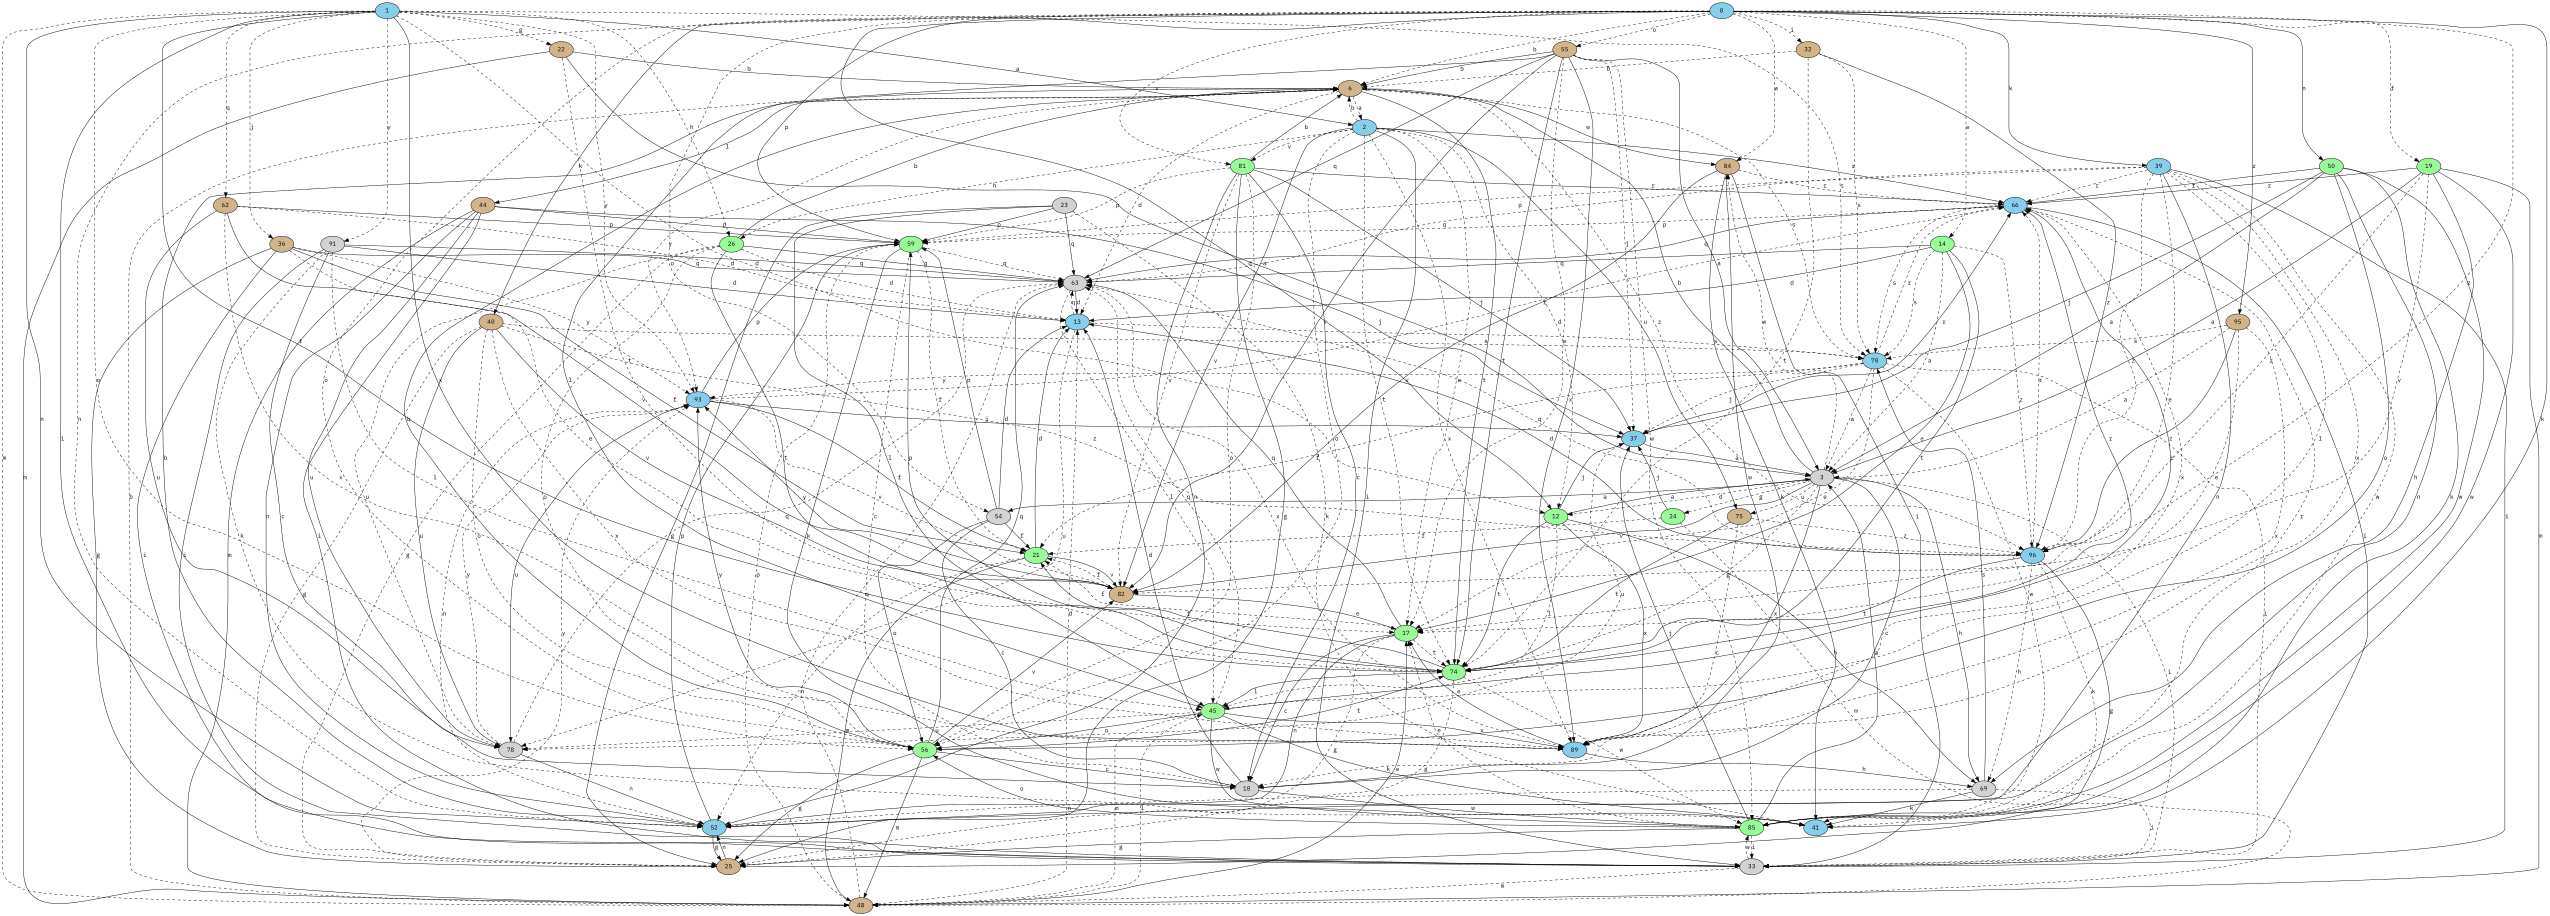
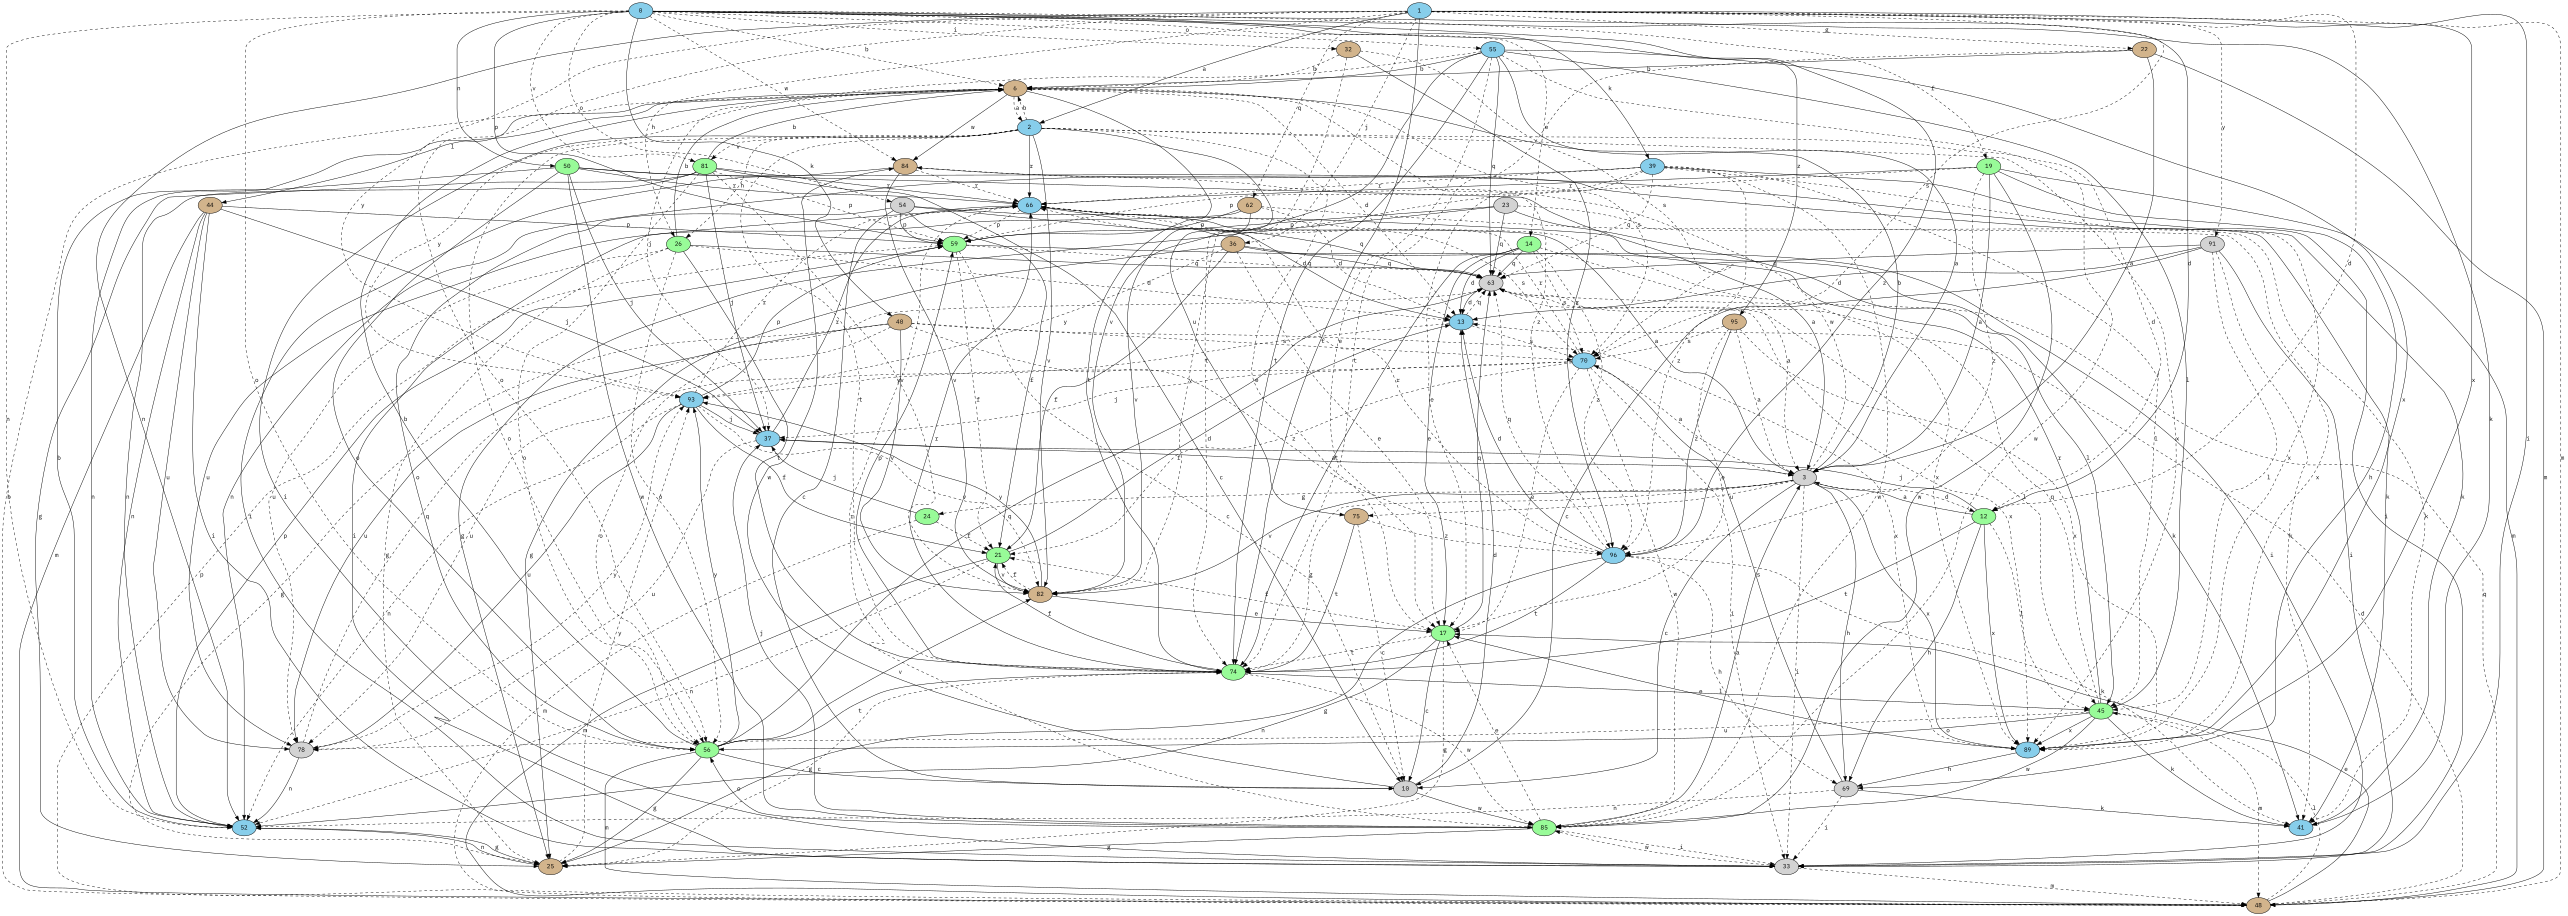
(2498, 42) -> (1574, 37)
(1565, 50) -> (1493, 50)
(1411, 500) -> (1552, 239)
